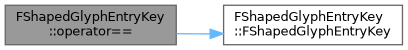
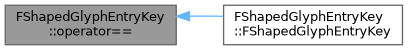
(193, 34) -> (207, 16)
